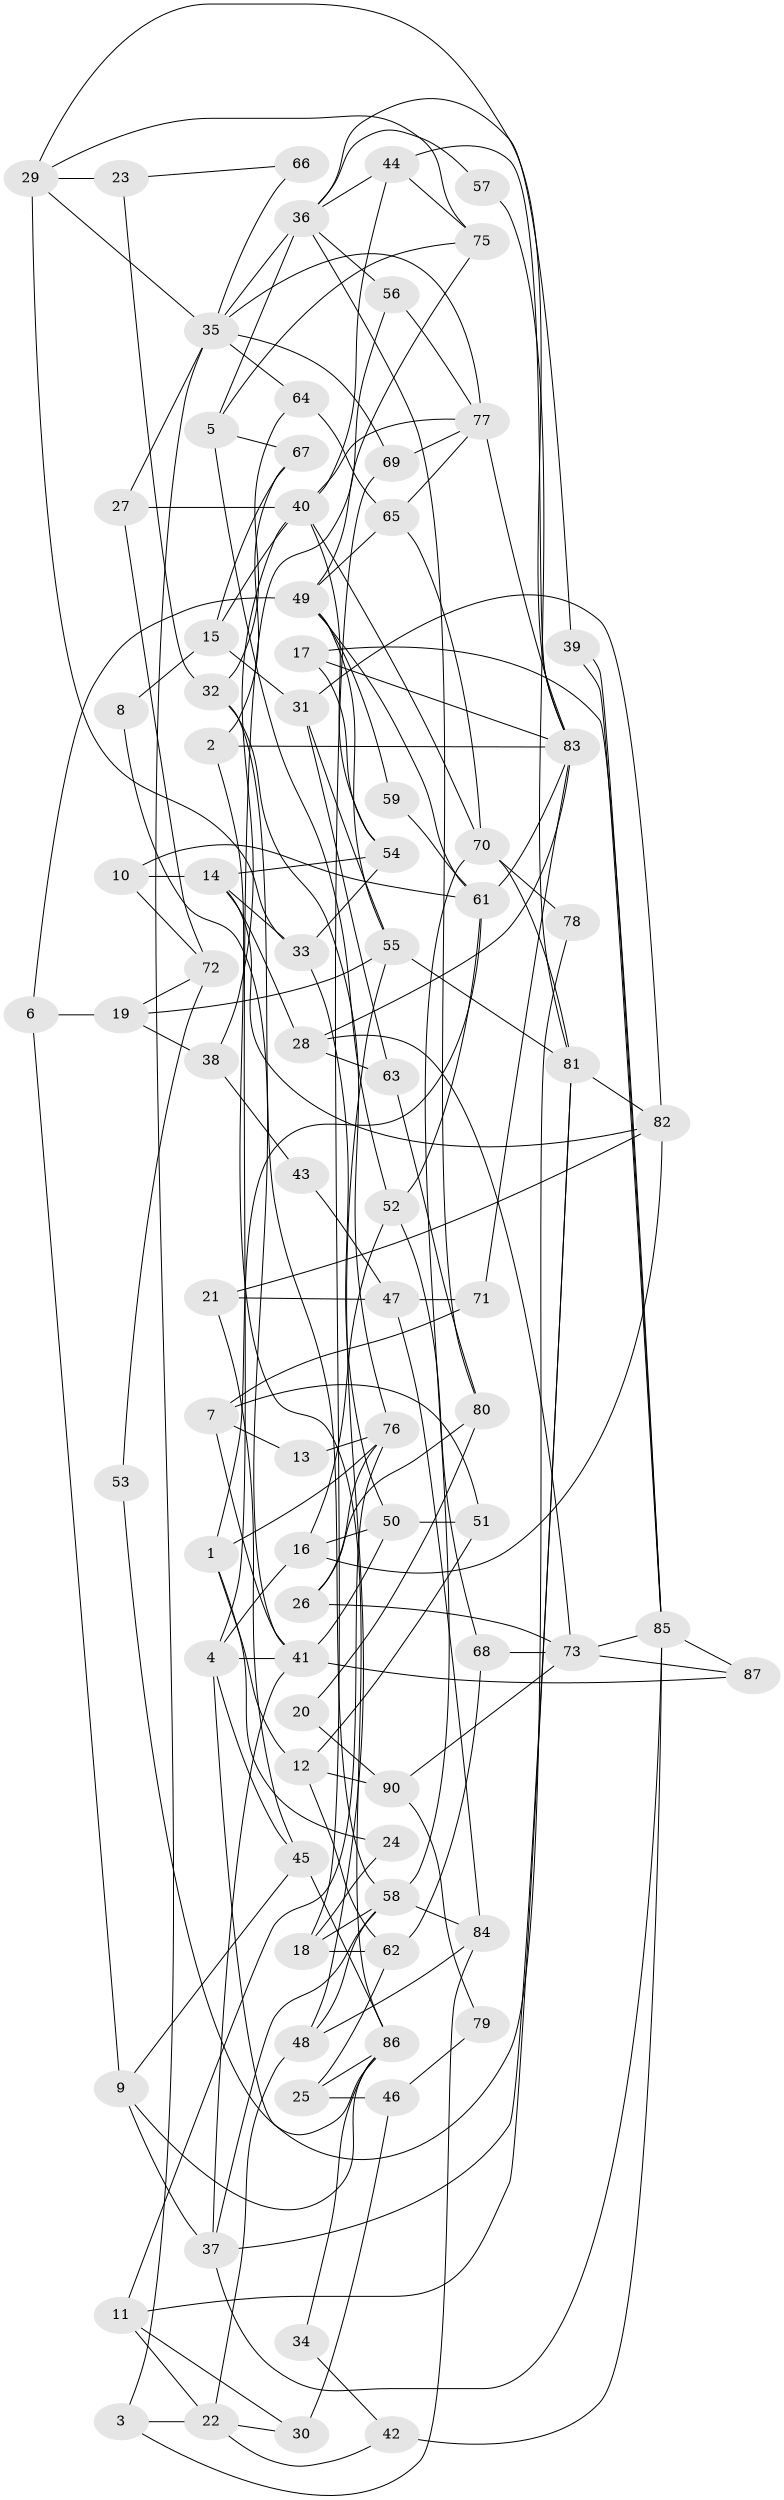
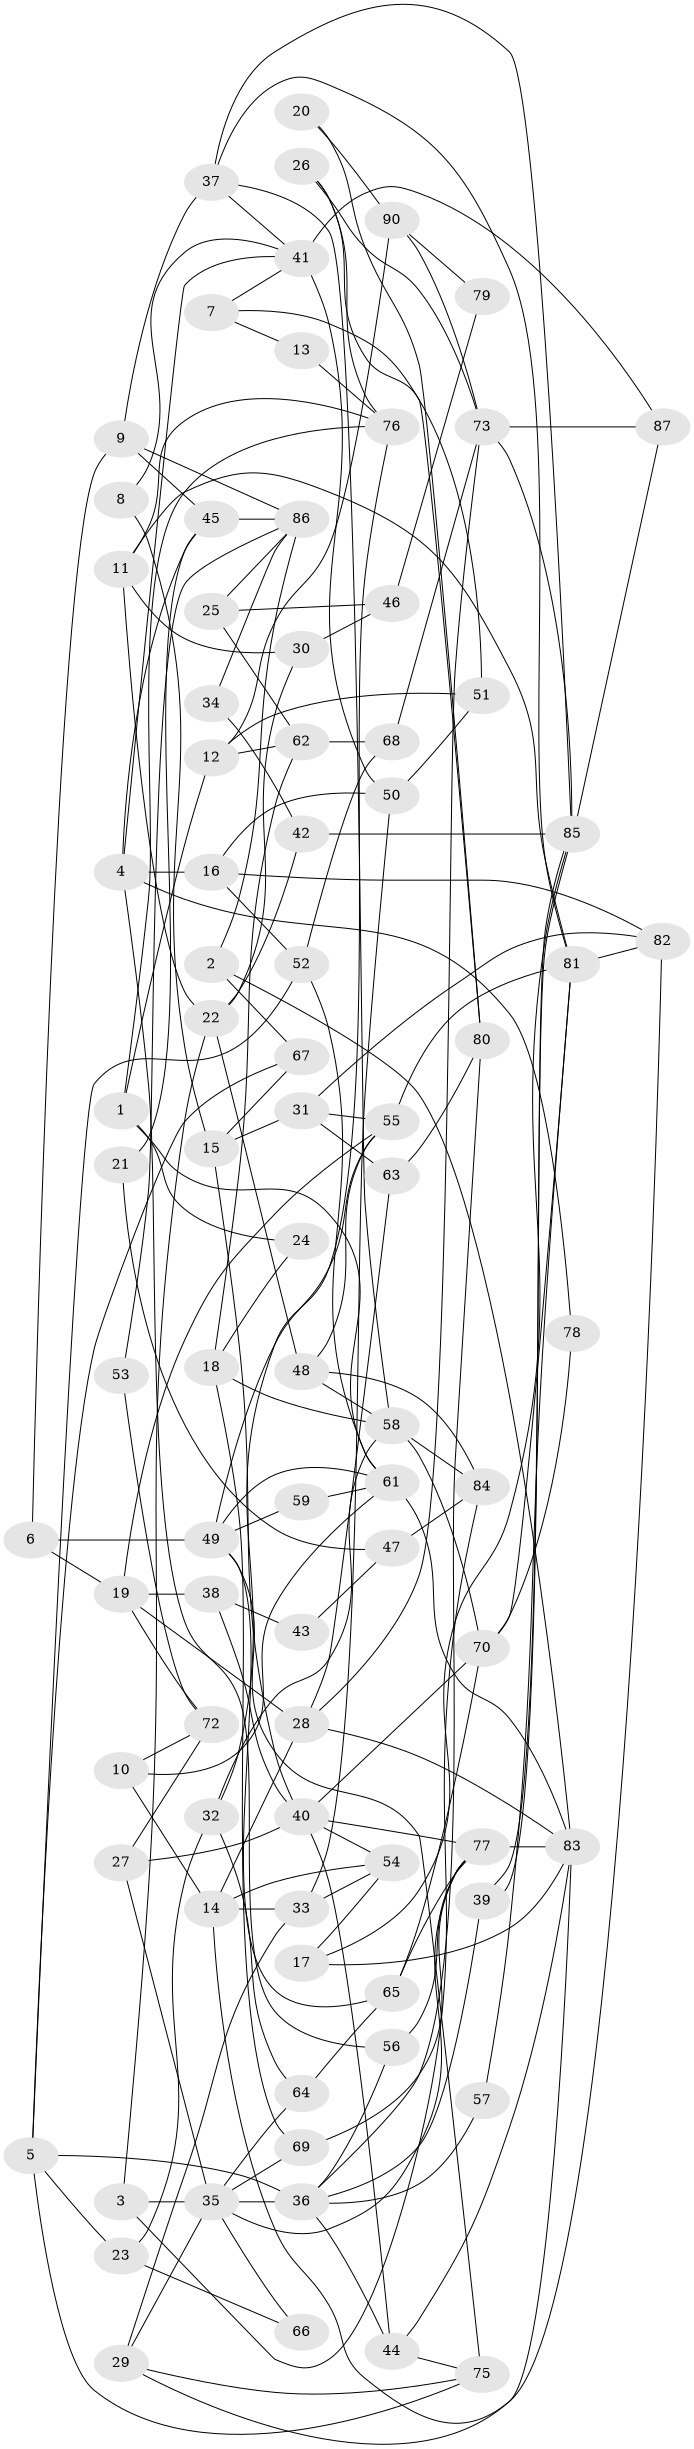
(76, 178) -> (75, 2207)
(454, 1221) -> none
(482, 1300) -> none
none -> (187, 1641)
